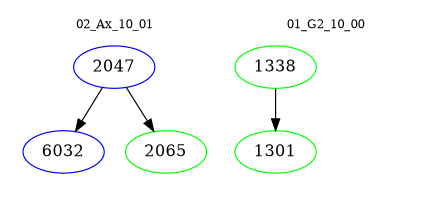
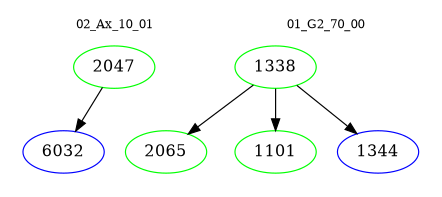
(326, 25) -> (326, 25)
(114, 67) -> (114, 67)
(137, 104) -> (233, 101)
(276, 152) -> (276, 152)
none -> (378, 152)
